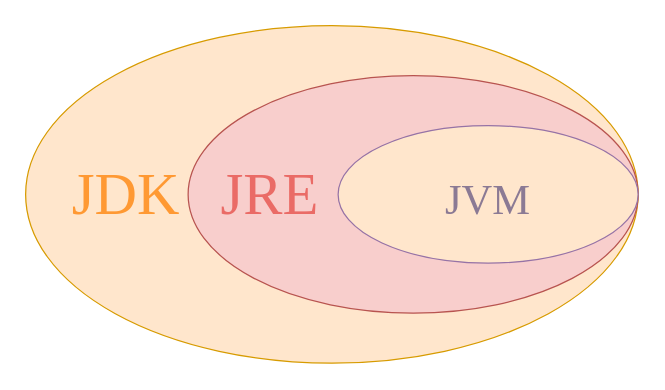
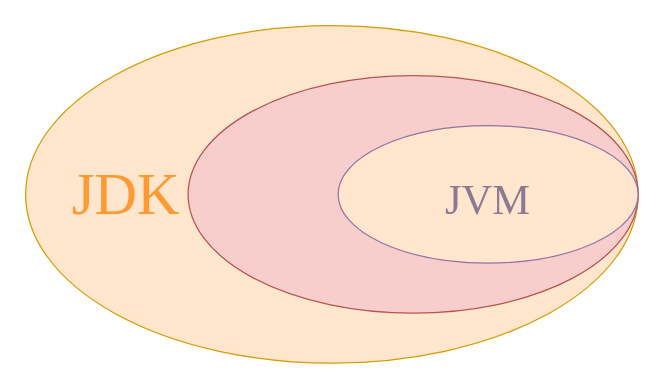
(269, 194) -> none
